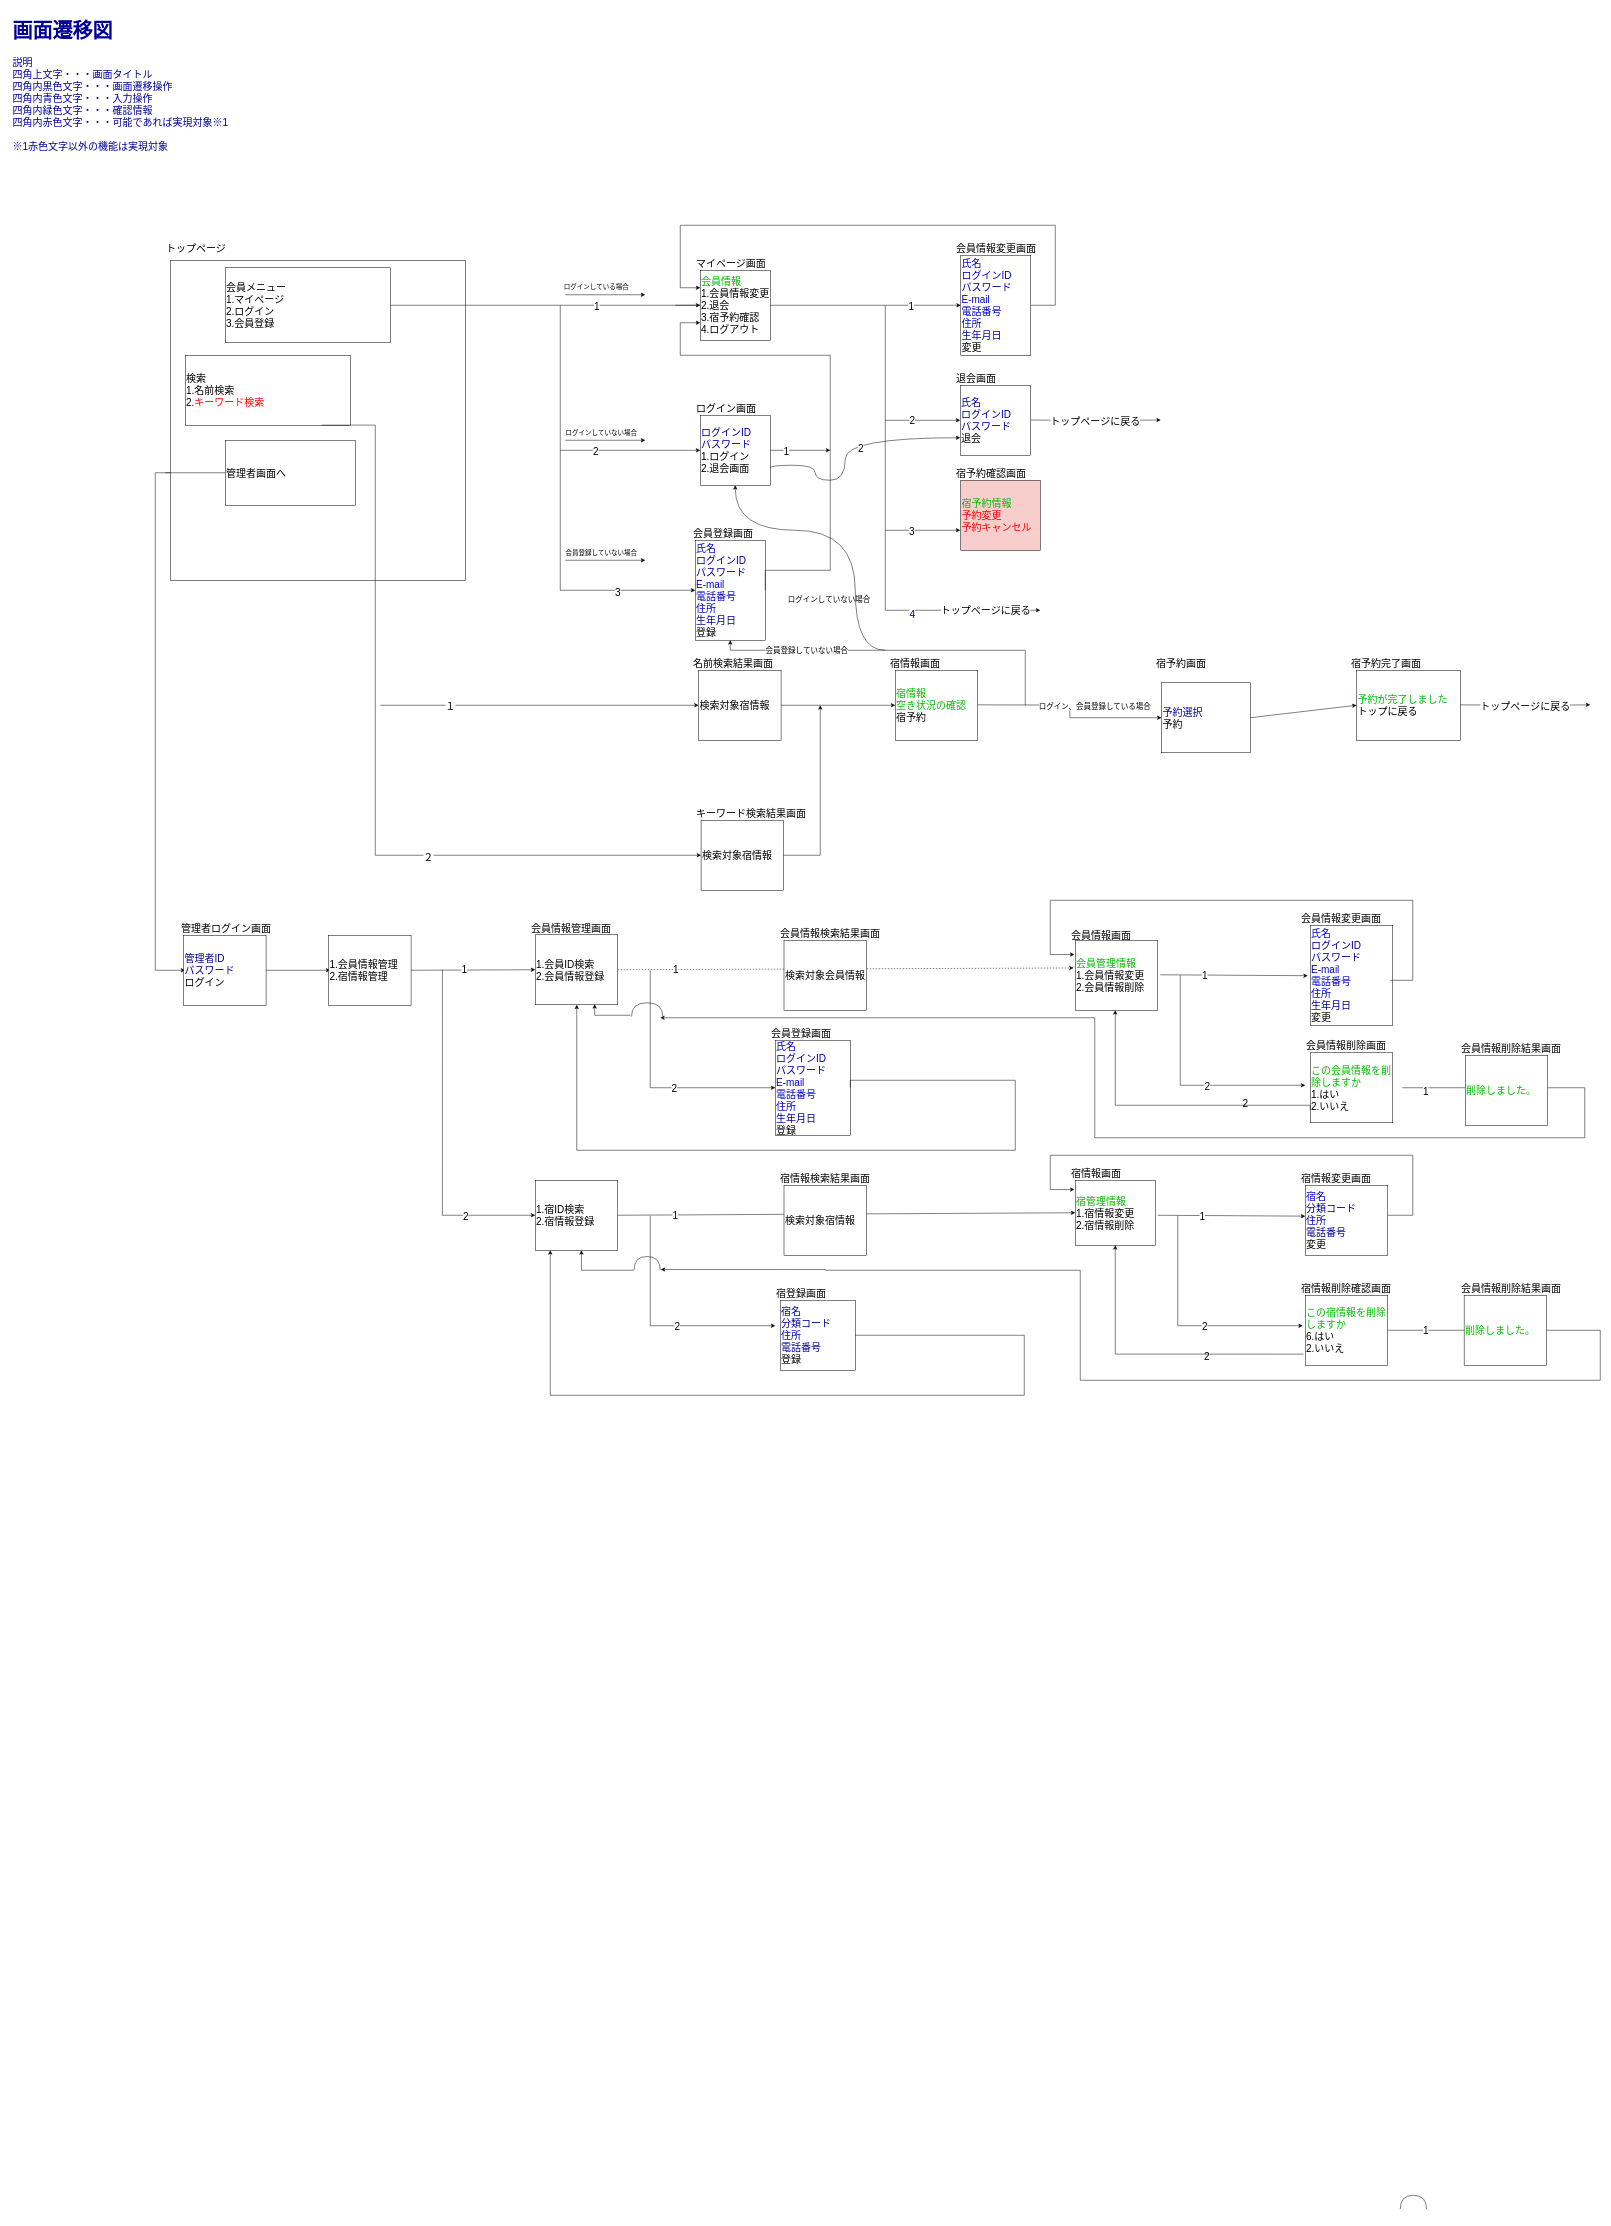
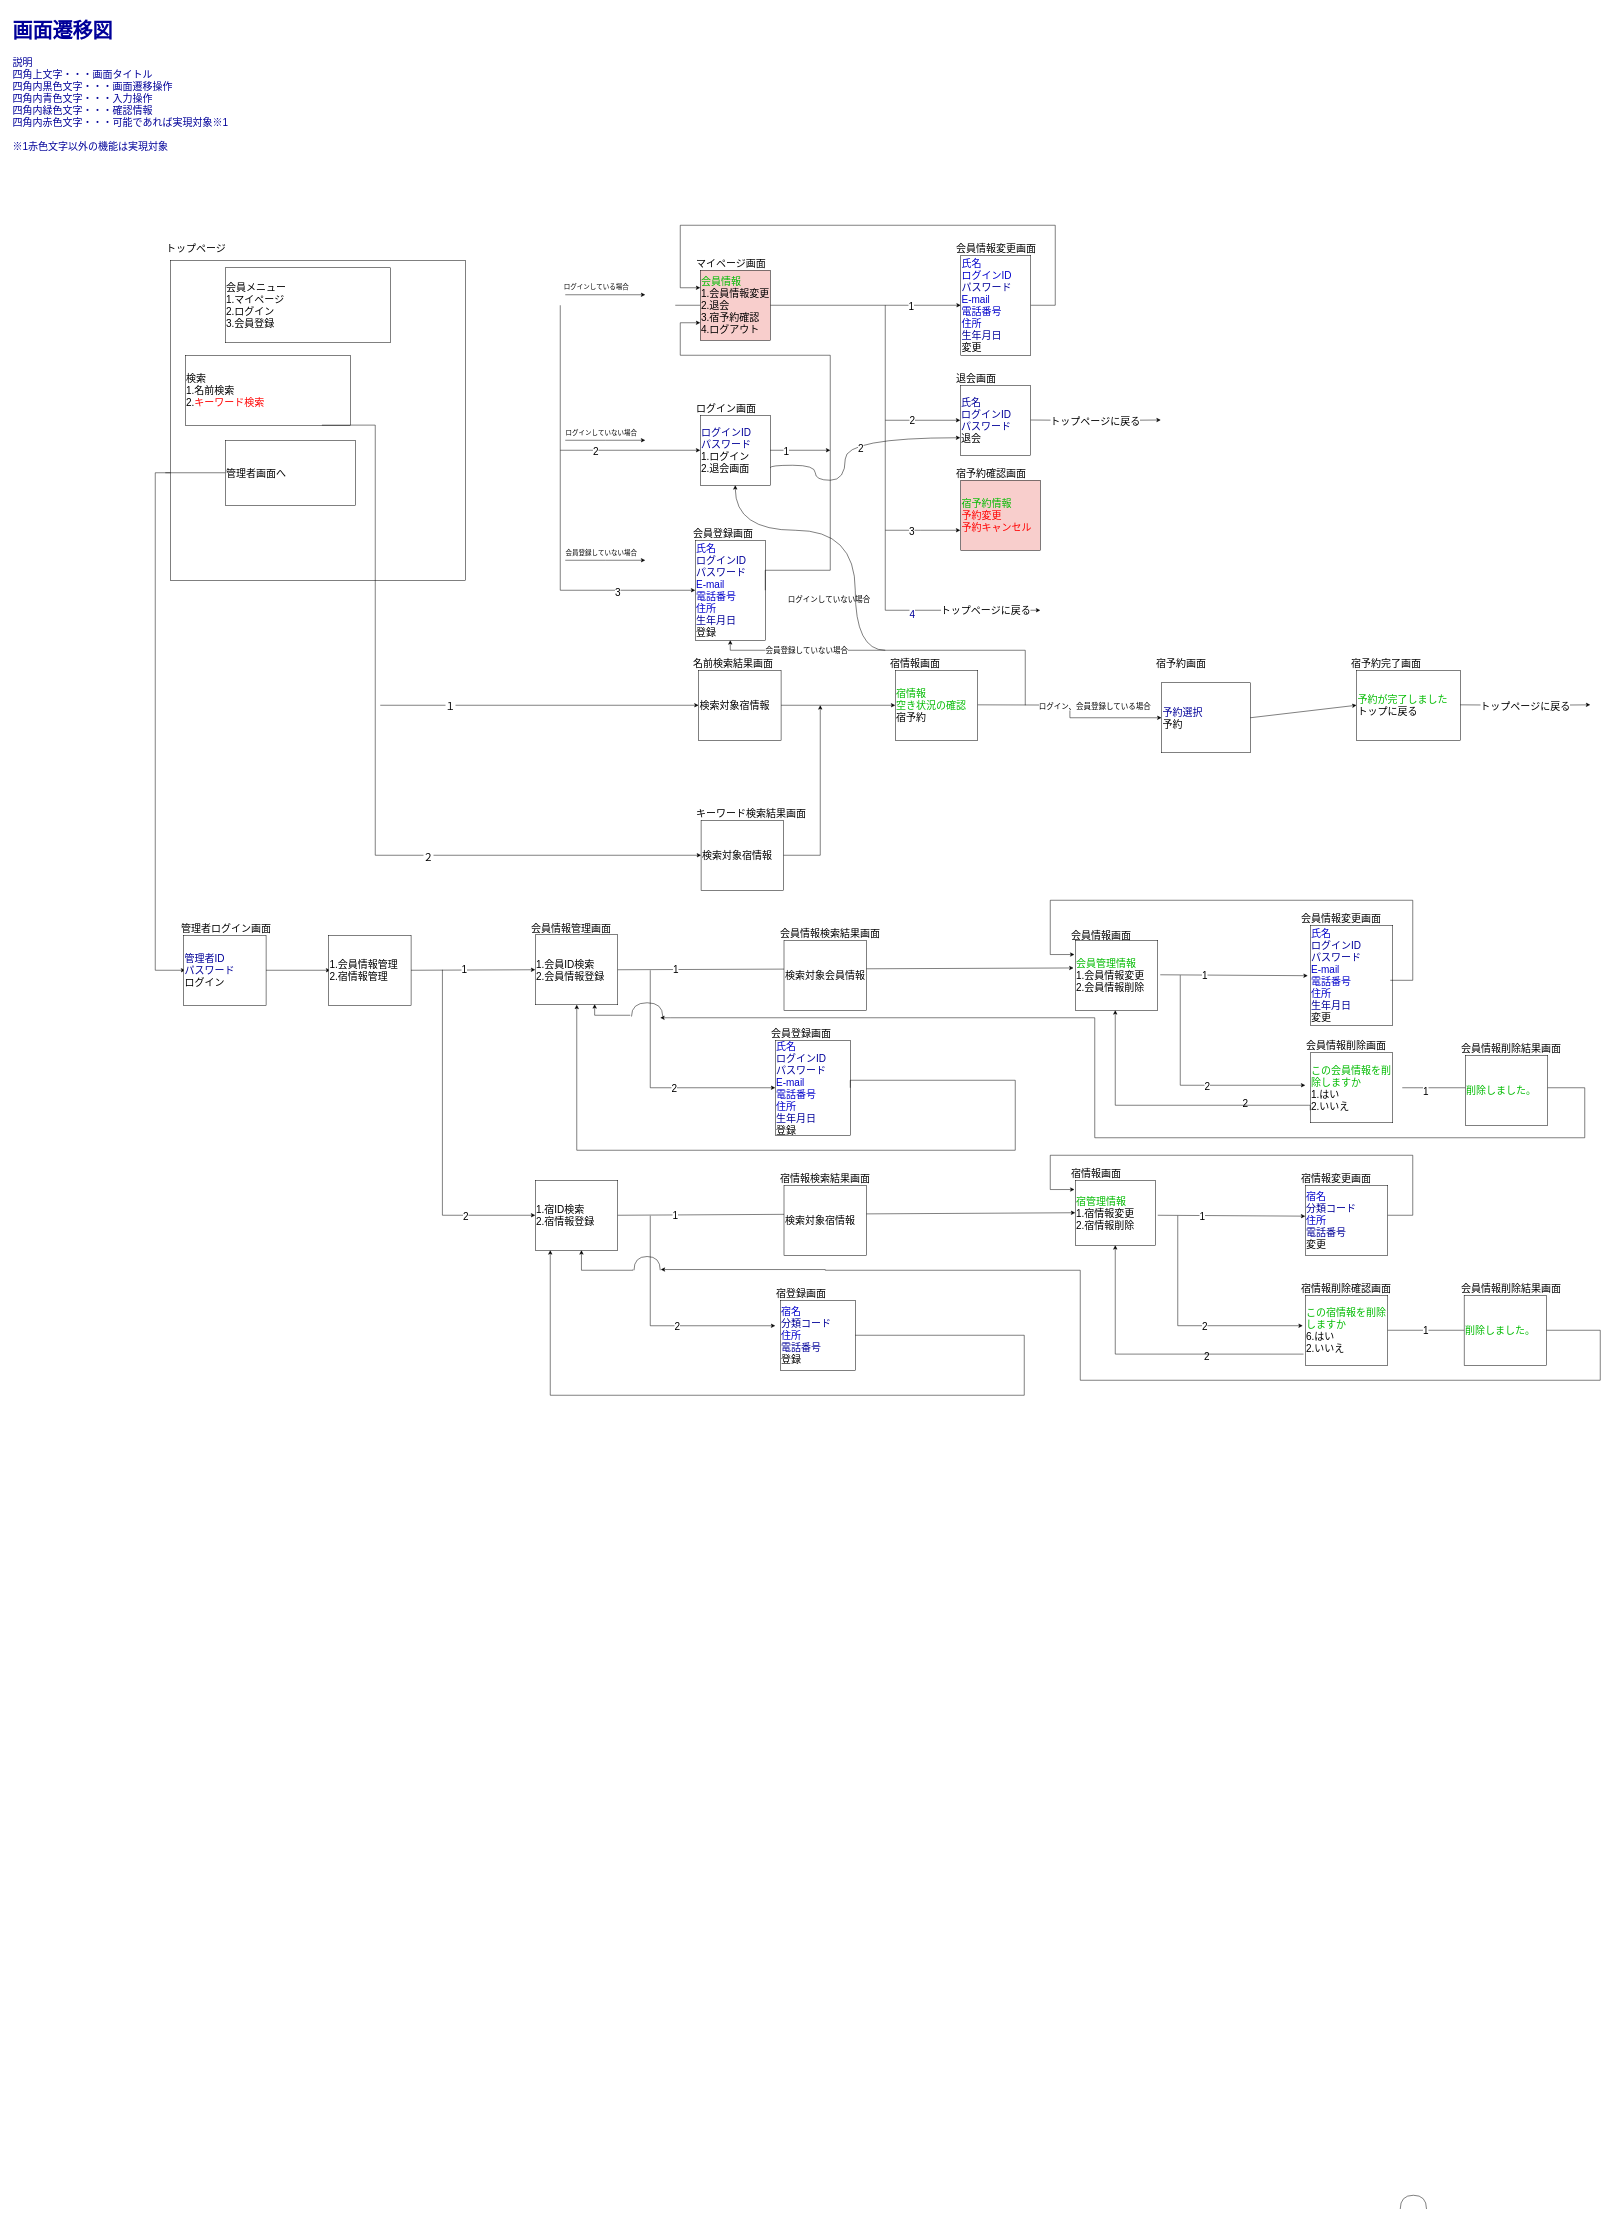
(596, 305) -> none
(735, 305) -> (735, 305)
(967, 968) -> (967, 968)
